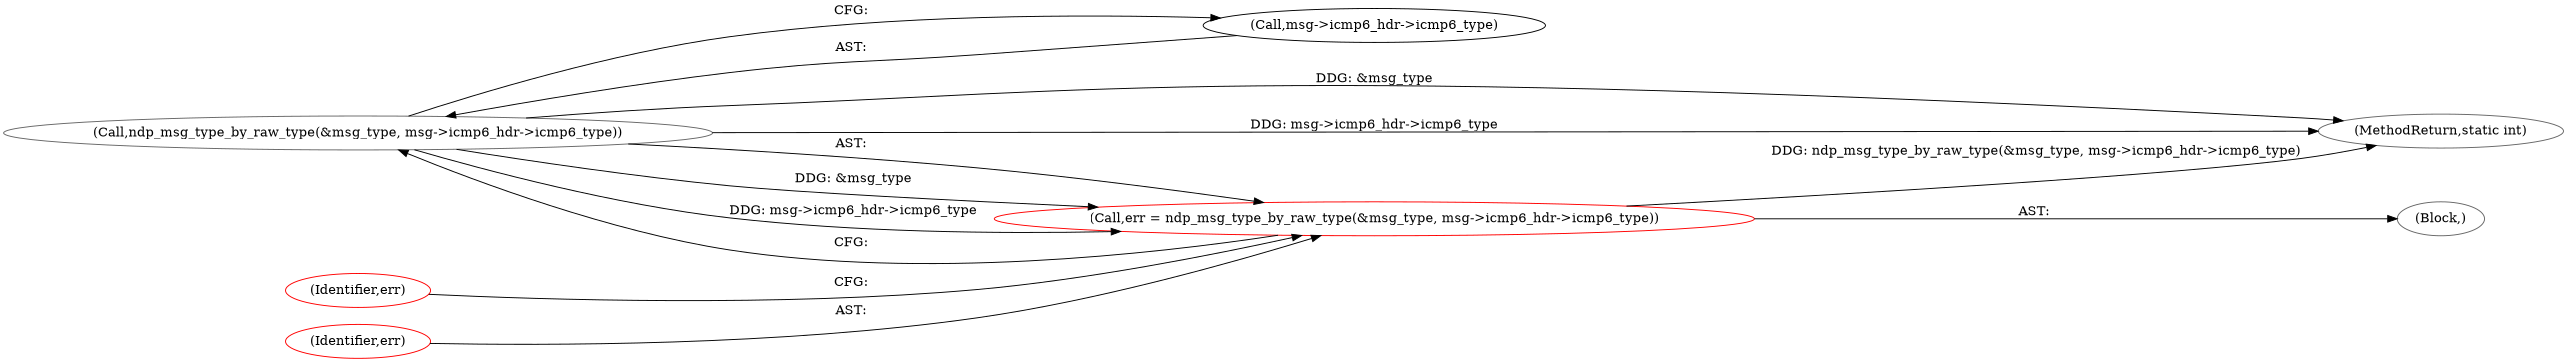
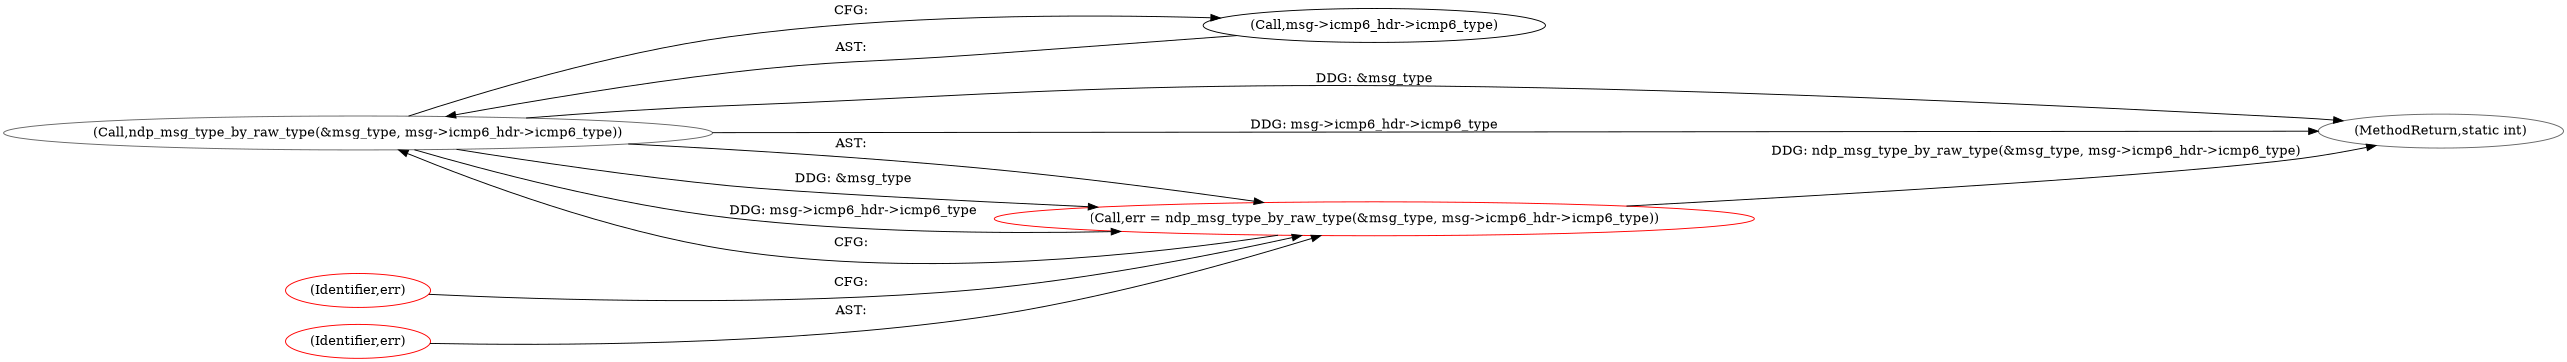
(2441, 219) -> none
